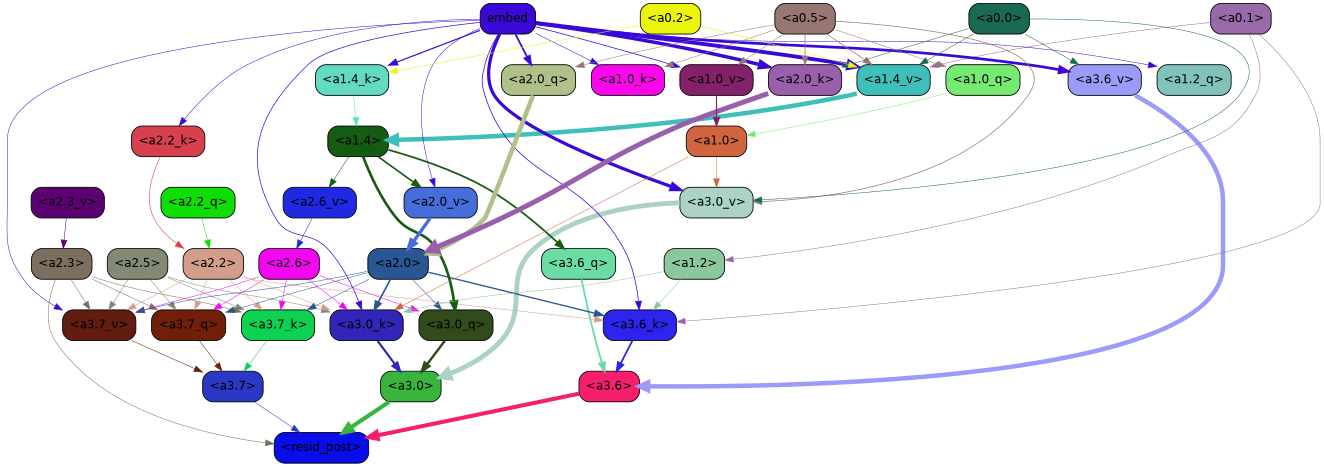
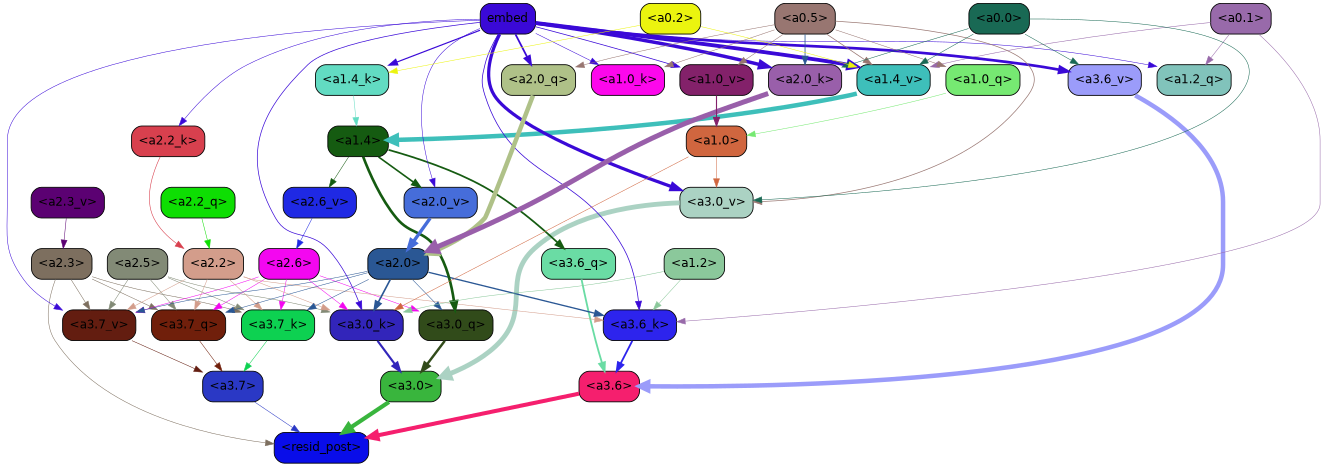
(805, 45) -> (805, 45)
(1038, 201) -> (1219, 47)
